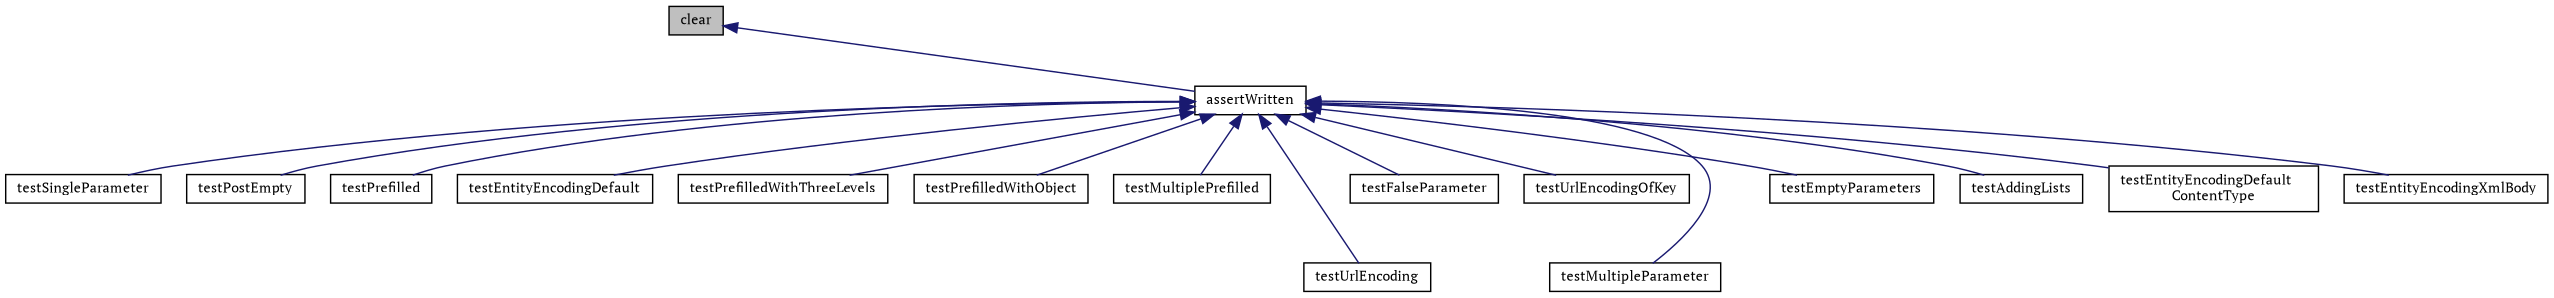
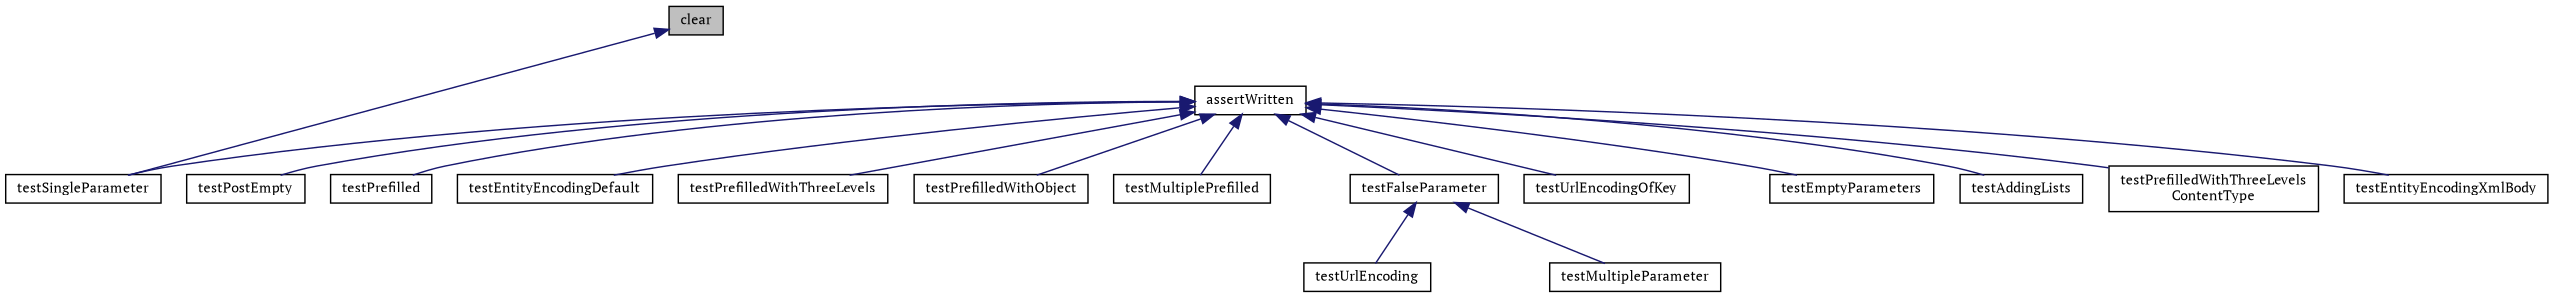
(966, 60) -> (392, 104)
(1651, 137) -> (1537, 236)
(2214, 189) -> (2214, 189)
(1313, 195) -> (1392, 239)
